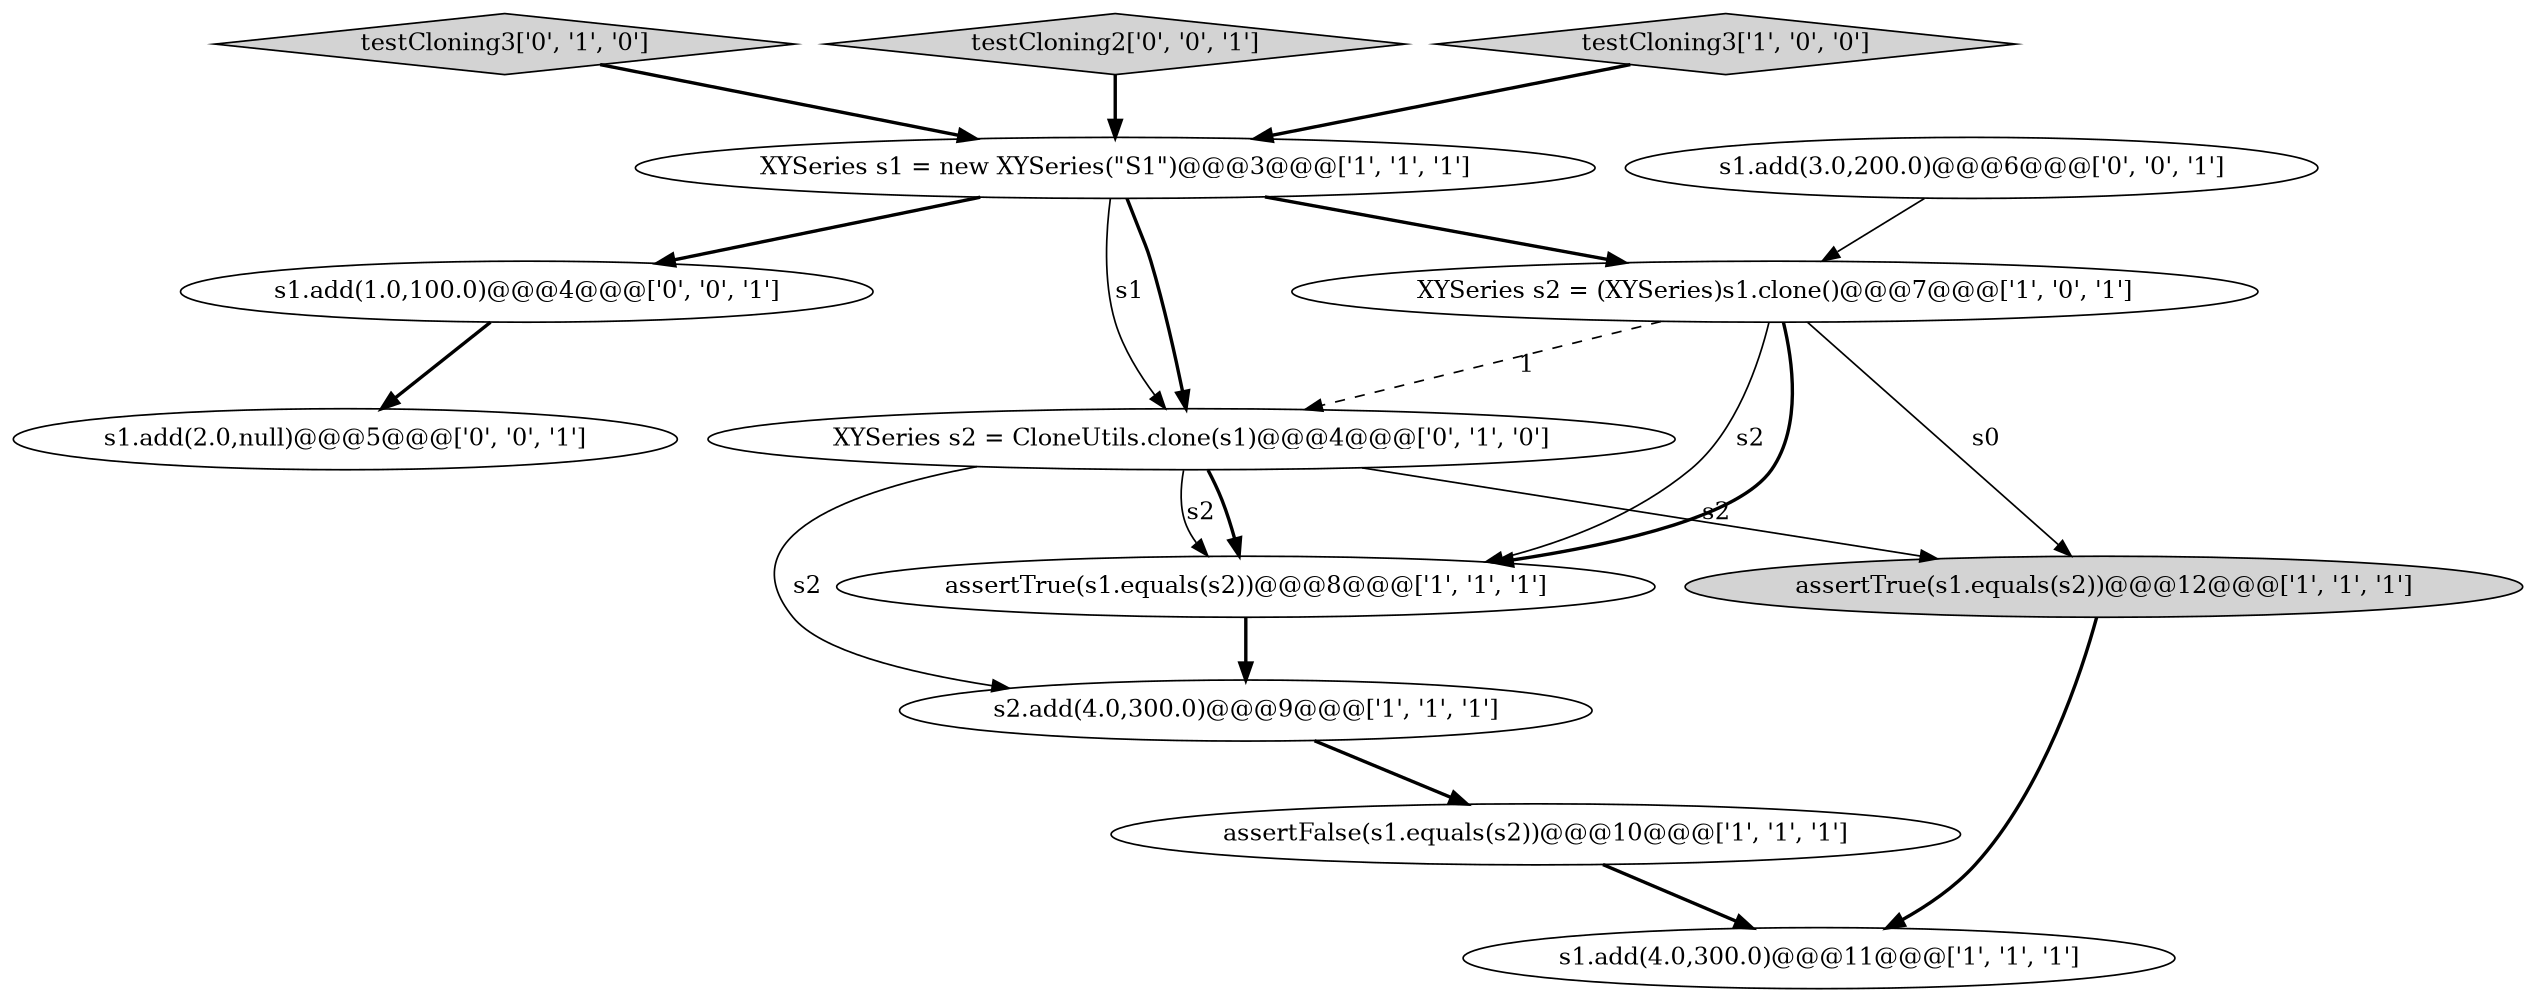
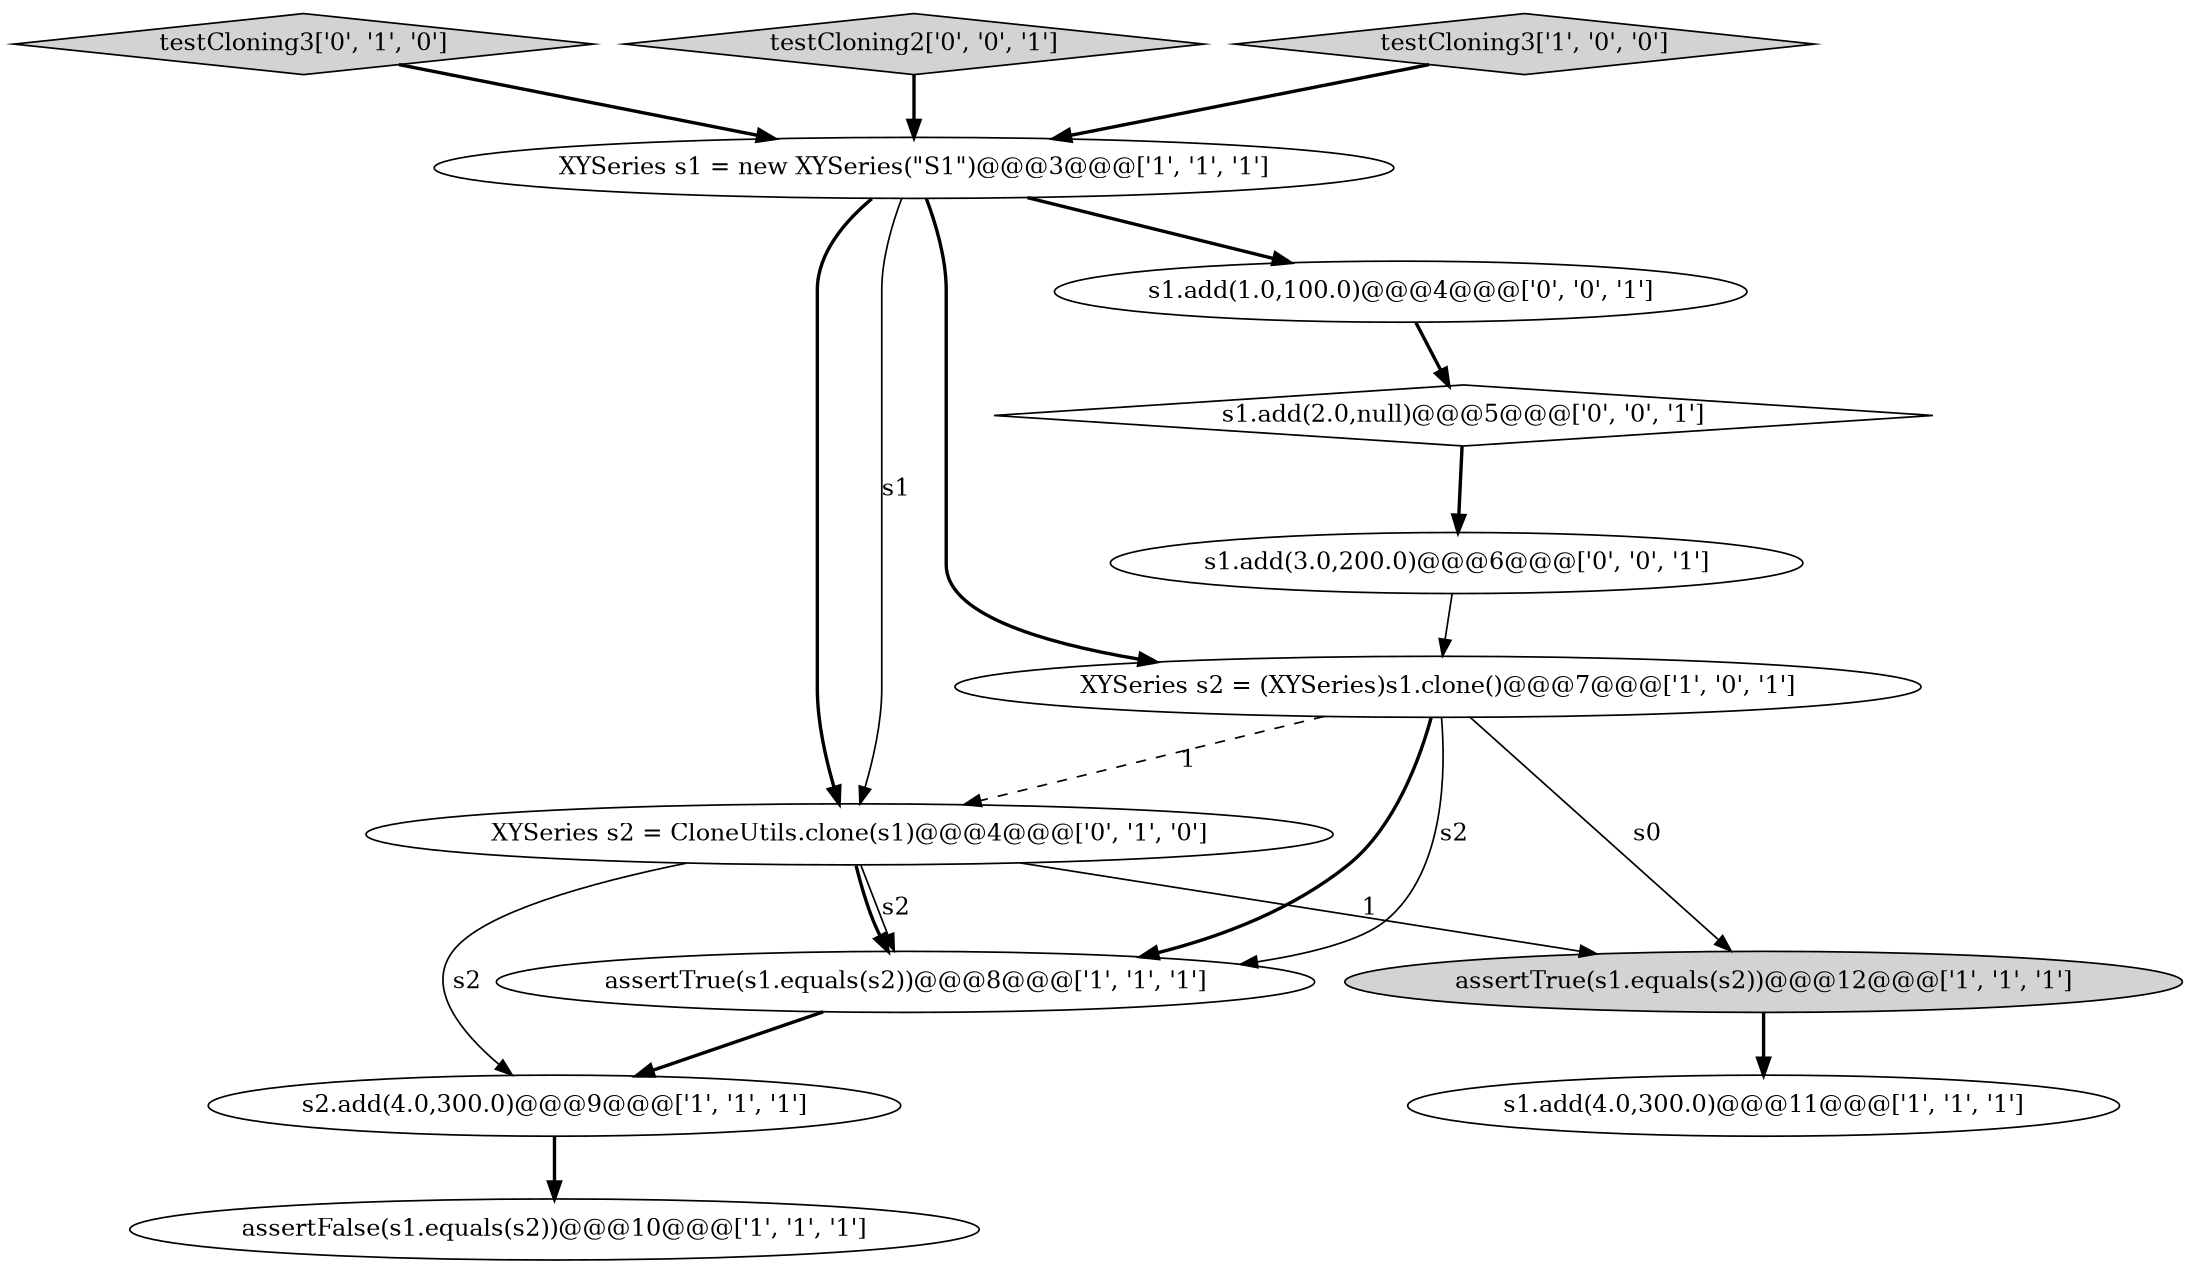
(345, 439) -> (1463, 415)
none -> (1460, 481)
(1716, 513) -> (1370, 908)
(1670, 893) -> none
